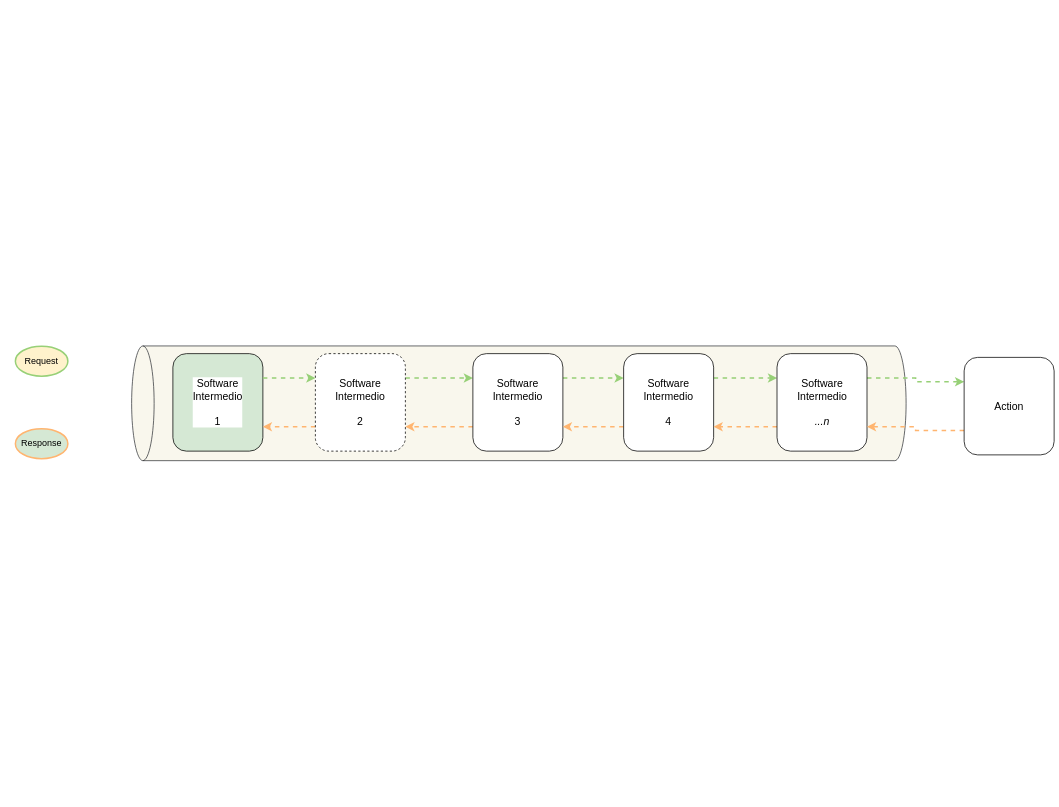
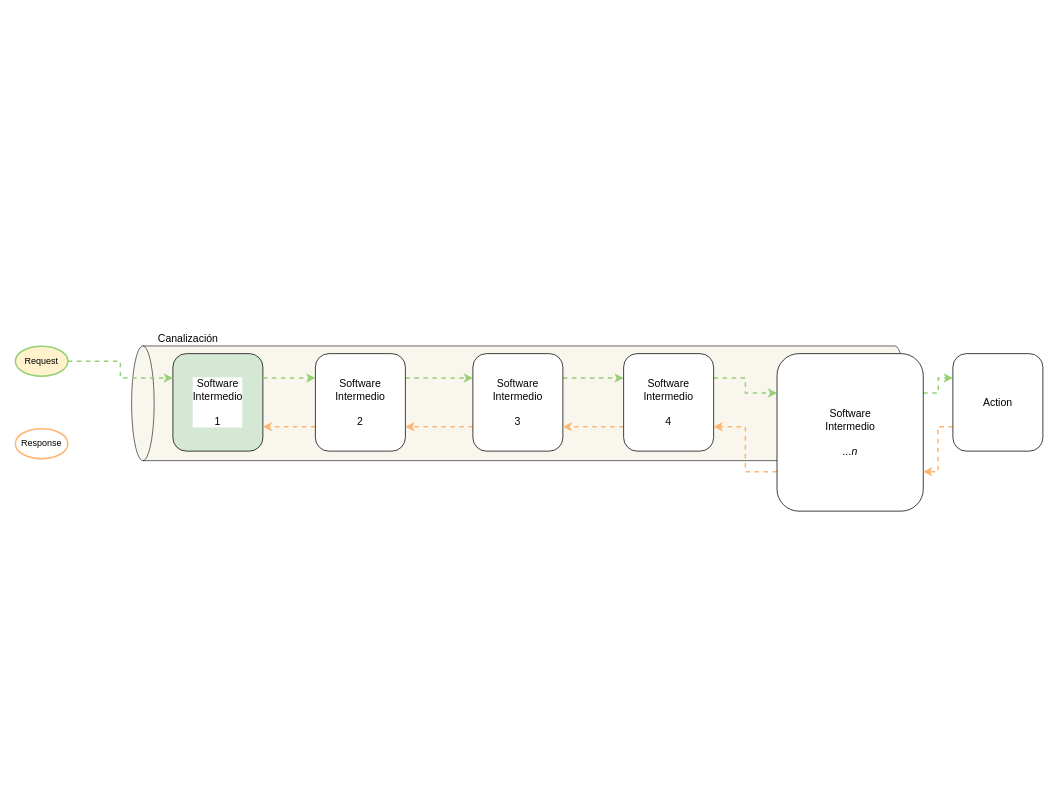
none -> (188, 339)
none -> (120, 366)
(360, 402) -> (360, 402)
(822, 402) -> (850, 432)
(1009, 406) -> (998, 402)
(42, 444) -> (42, 444)
